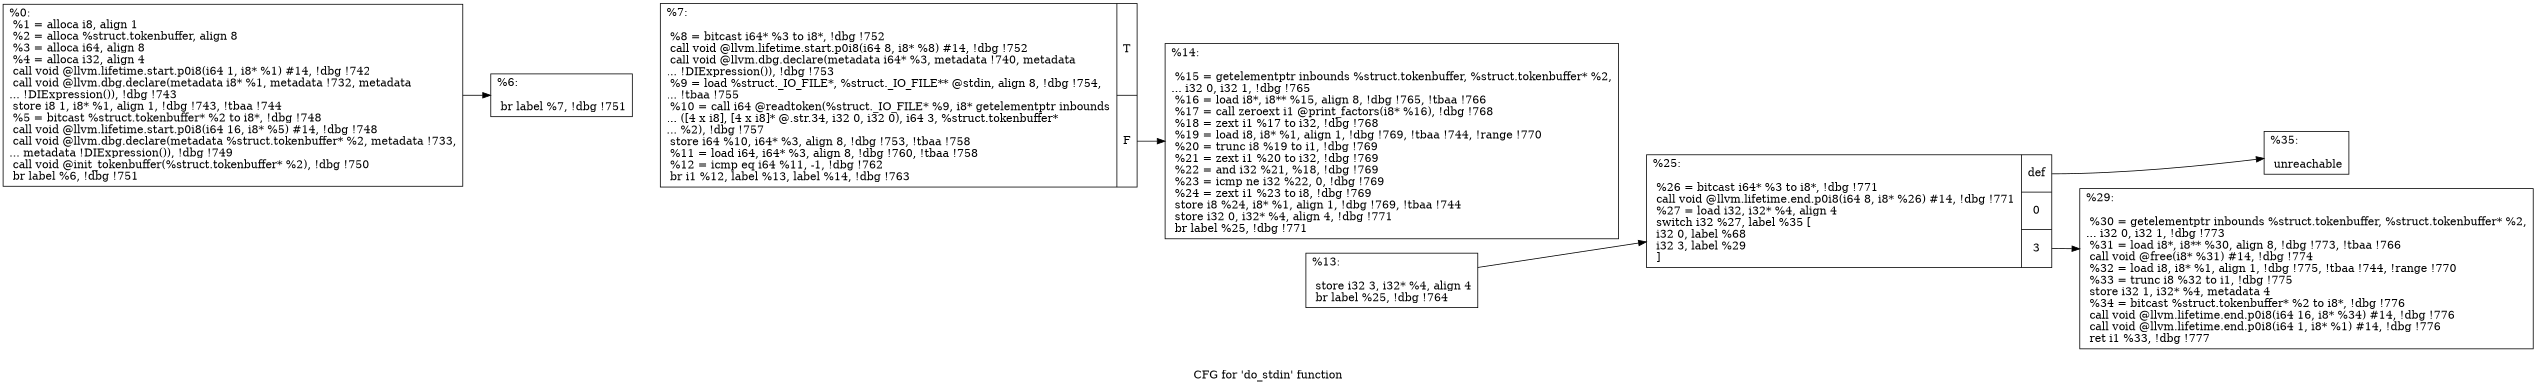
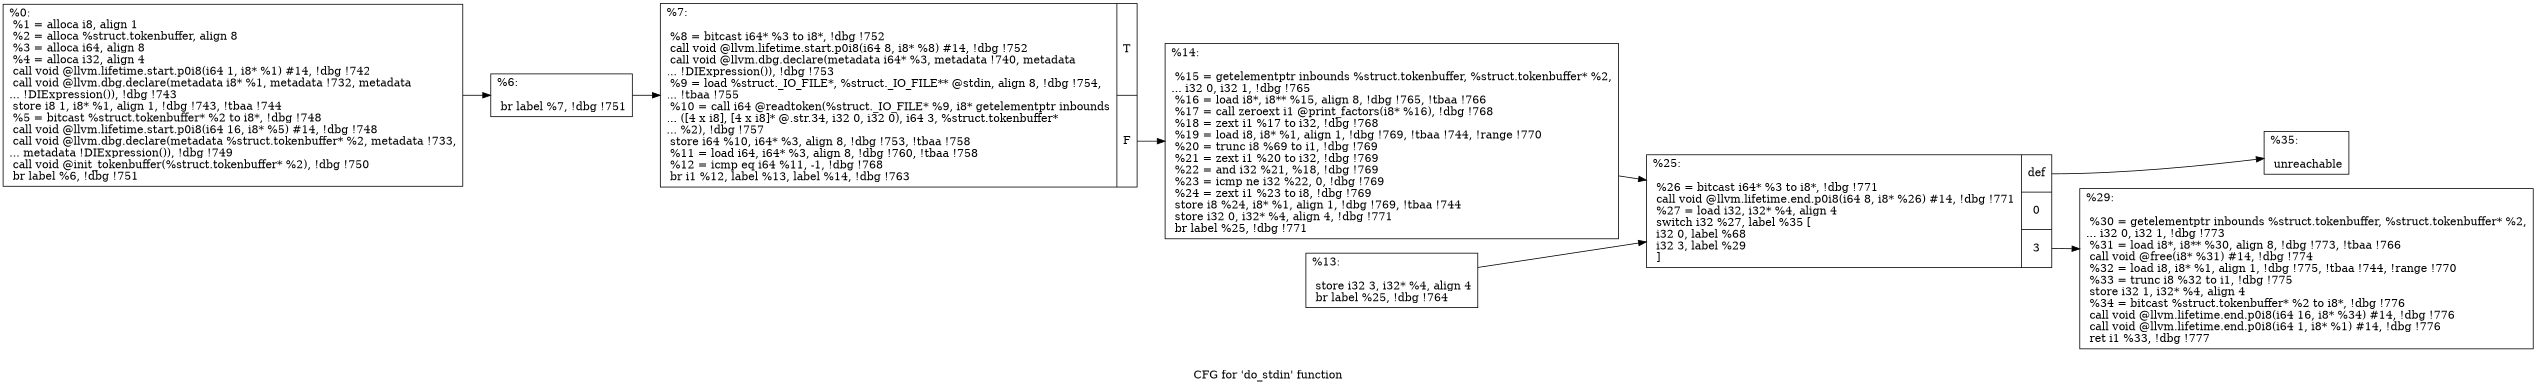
none -> (642, 95)
(1275, 147) -> (1275, 147)
(775, 165) -> (775, 165)
none -> (1629, 177)
(2179, 292) -> (2166, 292)
